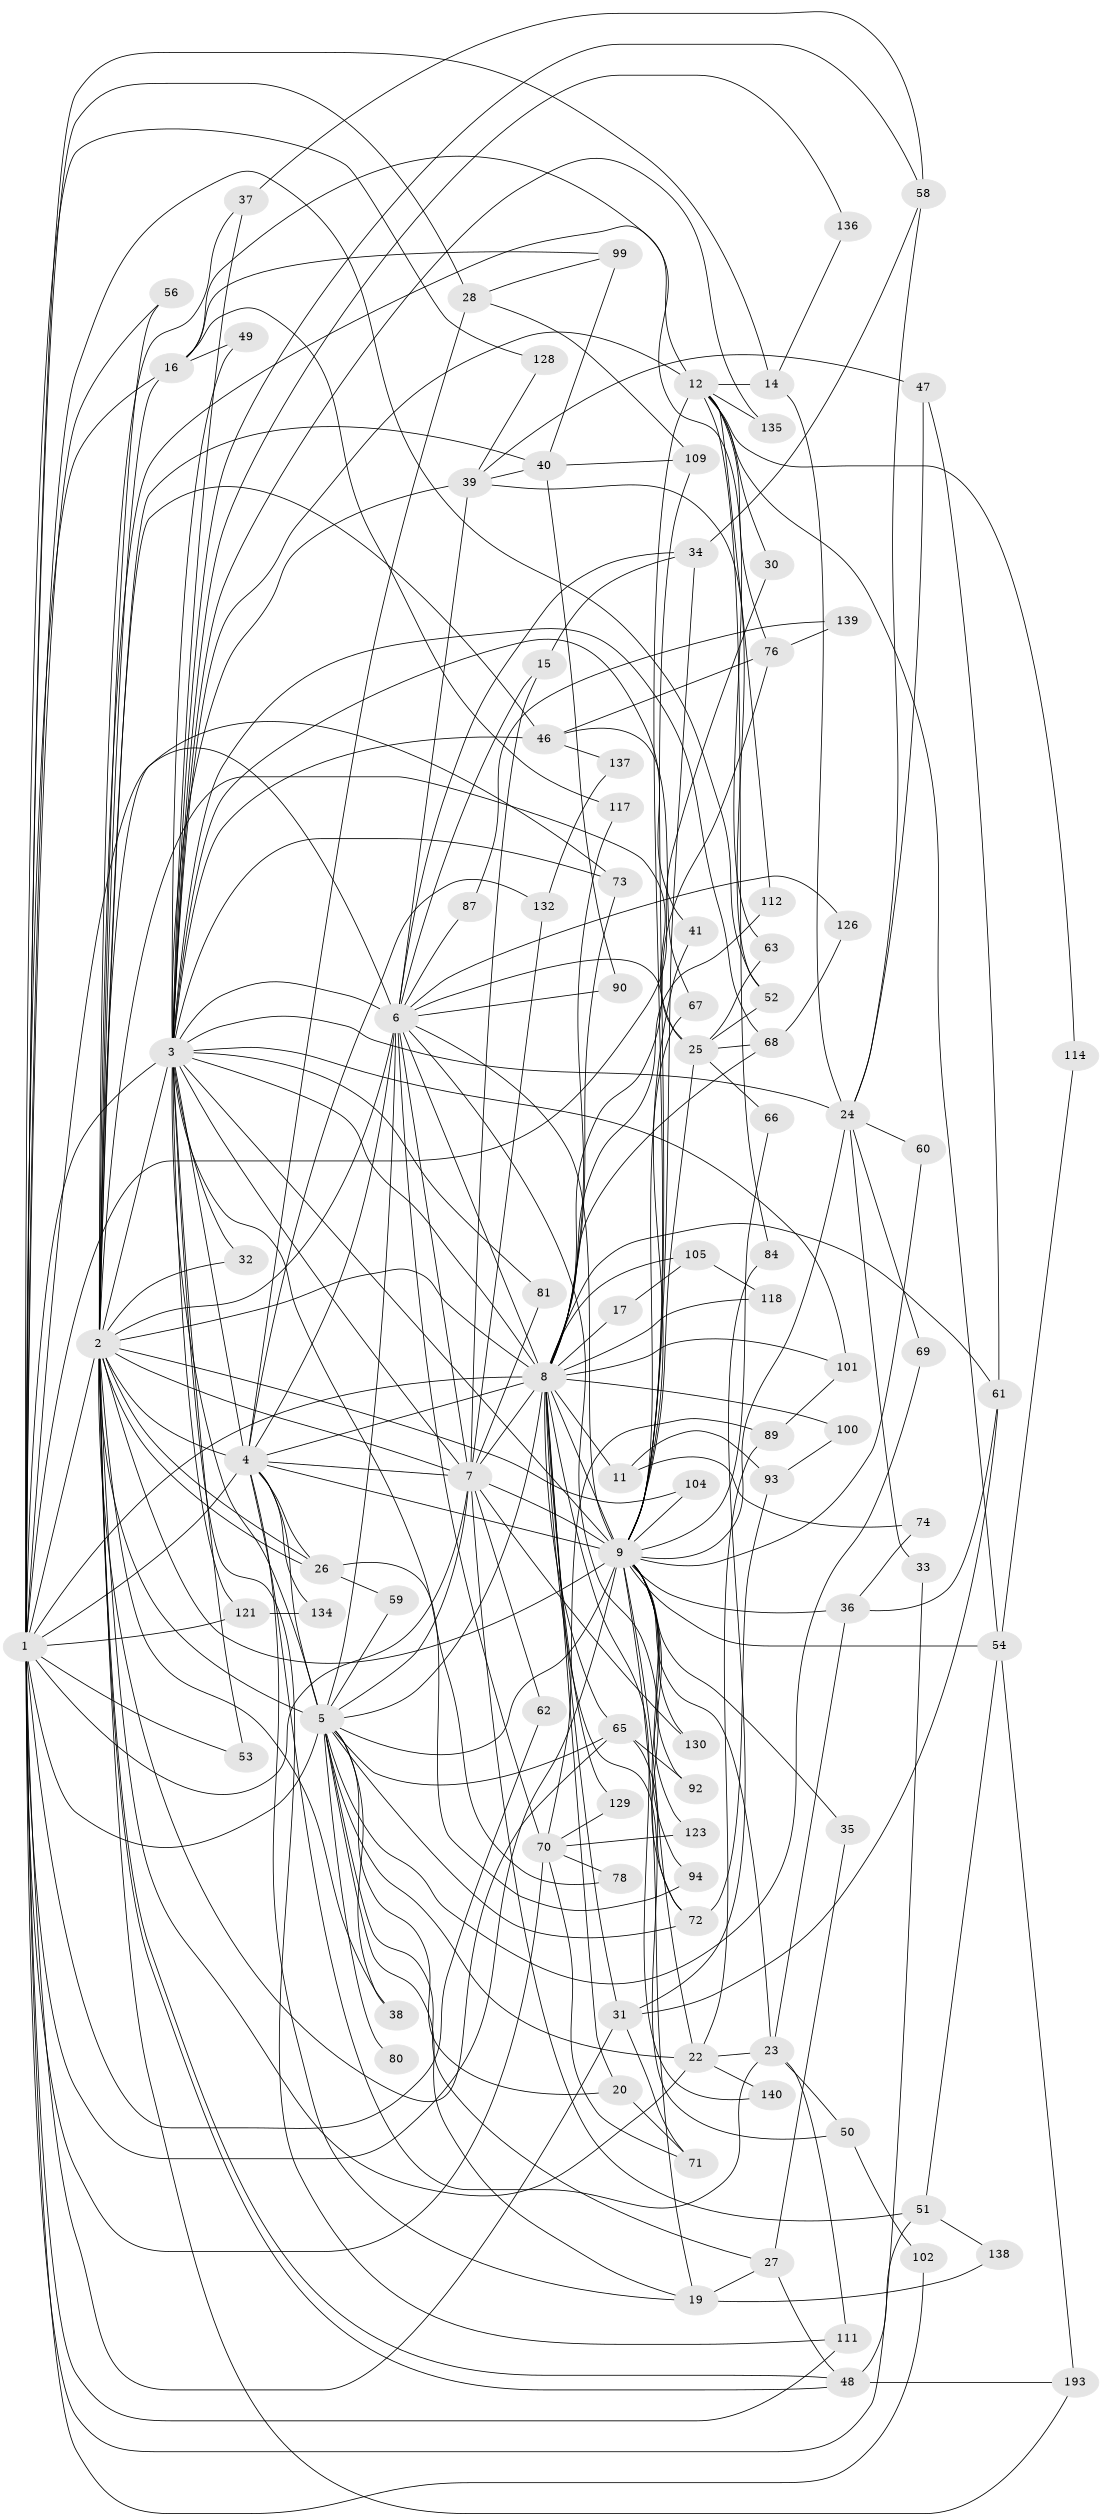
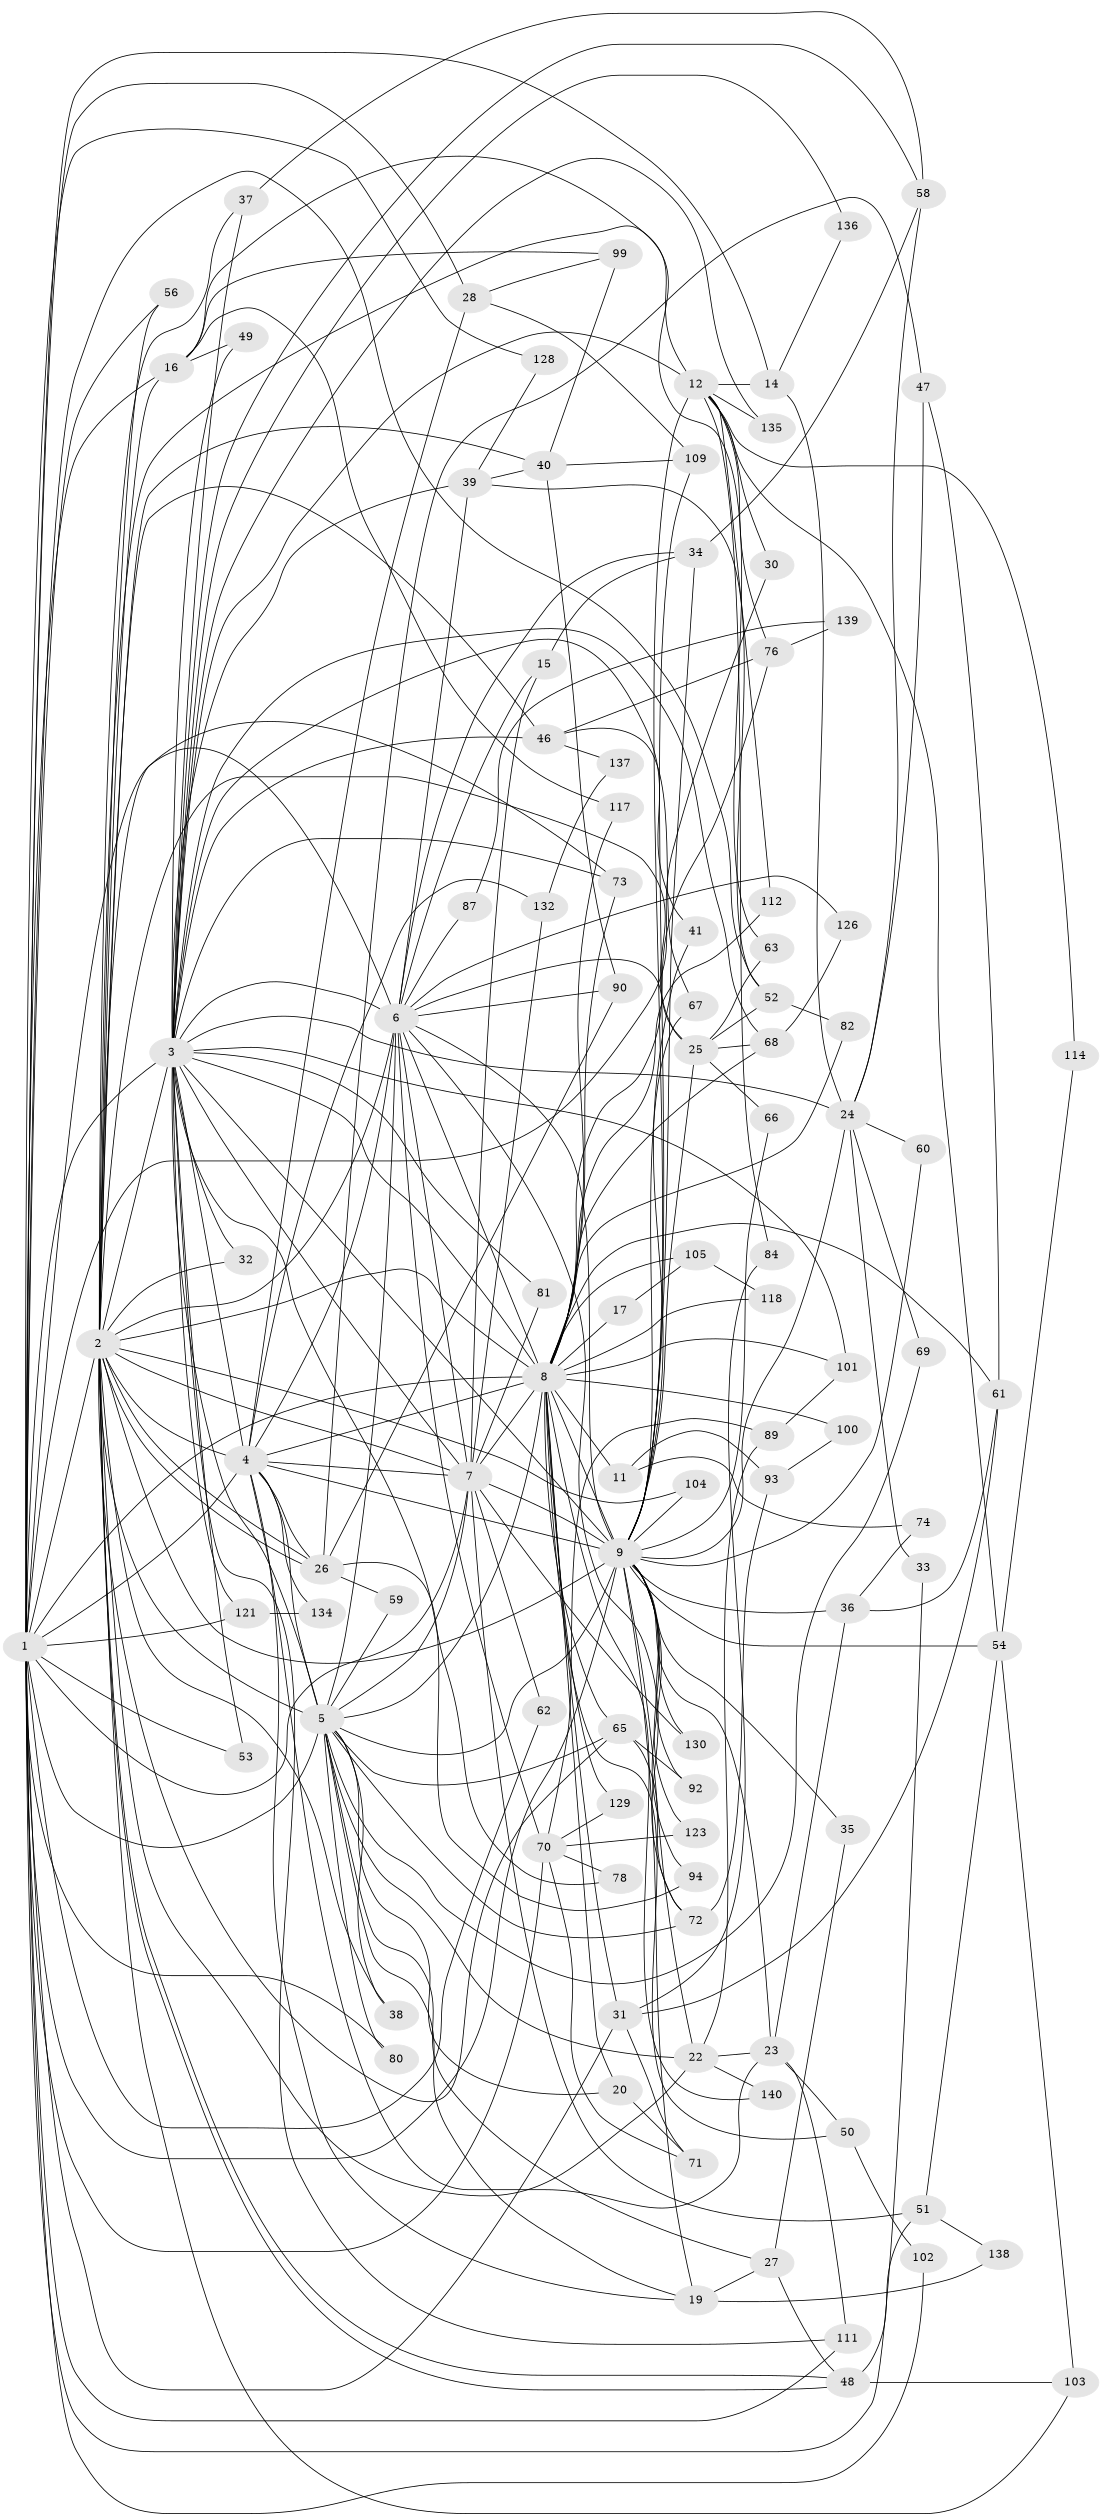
(691, 359) -> (403, 663)
none -> (848, 1027)
none -> (464, 1293)
none -> (105, 1949)
(1075, 2383) -> (1075, 2383)
